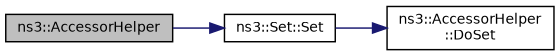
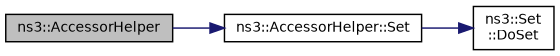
(280, 28) -> (323, 28)
(471, 28) -> (514, 28)
